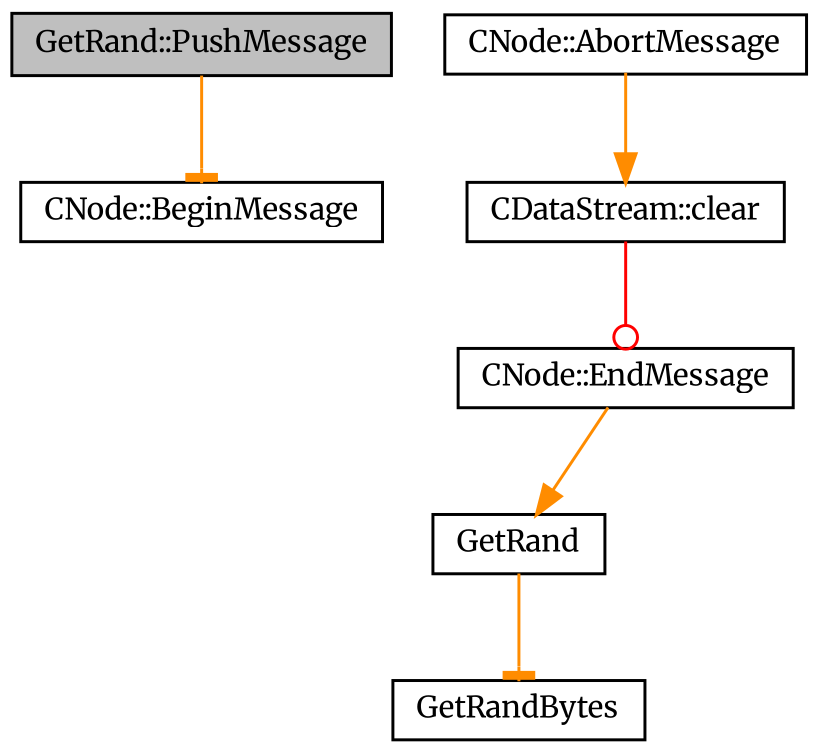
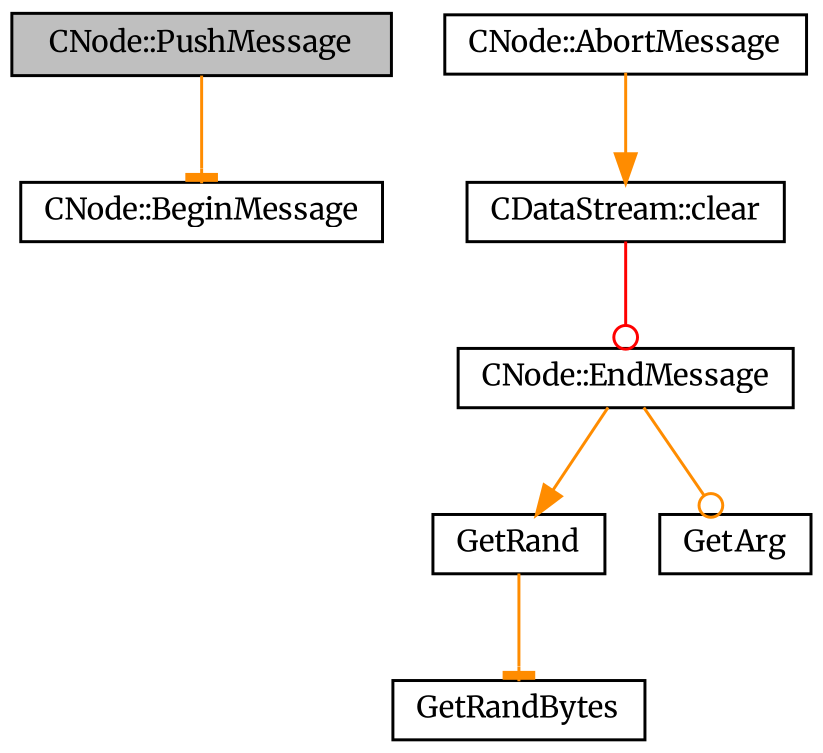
(202, 44) -> (202, 44)
none -> (735, 544)
